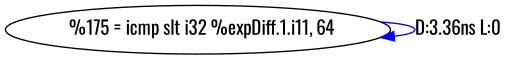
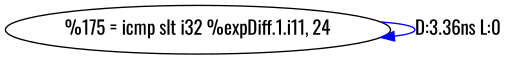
(198, 30) -> (198, 30)
